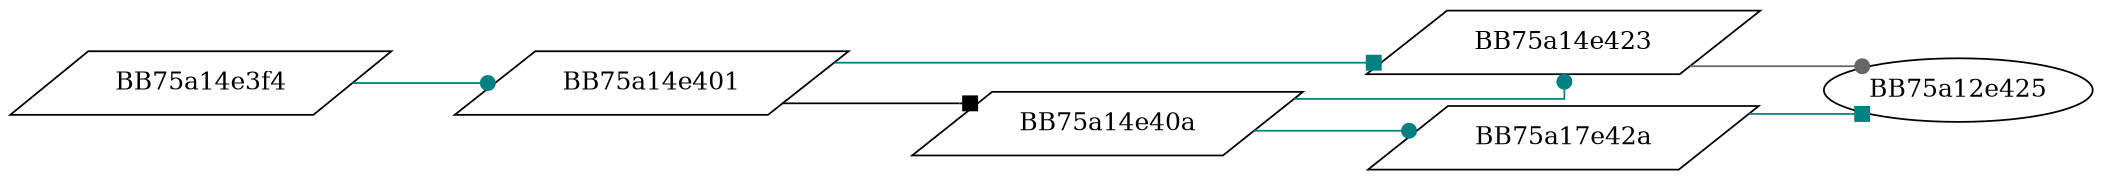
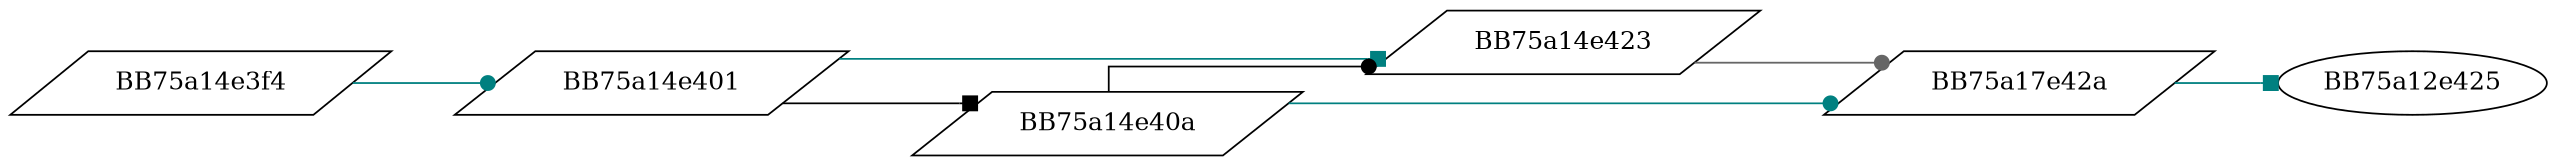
(1773, 66) -> (1785, 63)
(1434, 99) -> (1223, 67)
